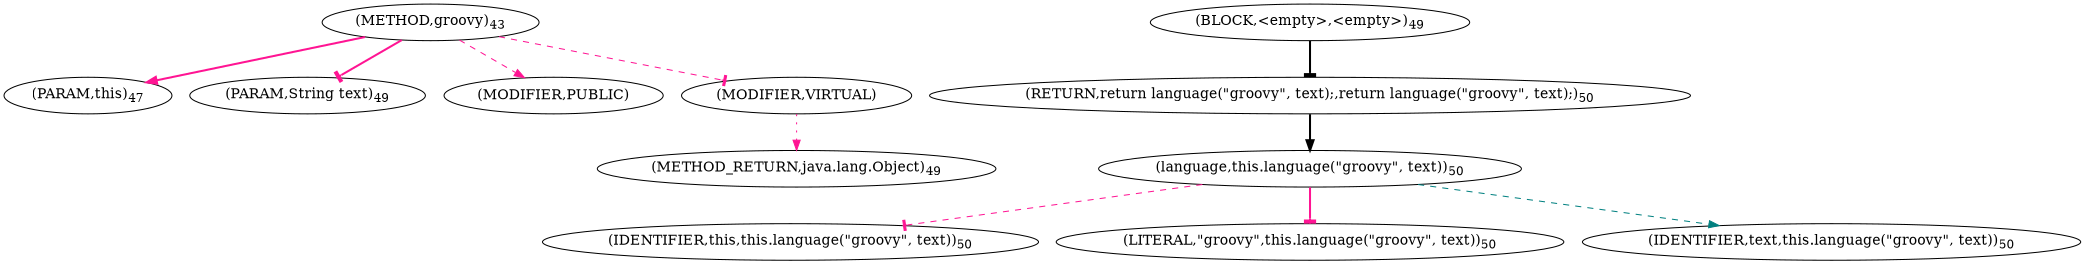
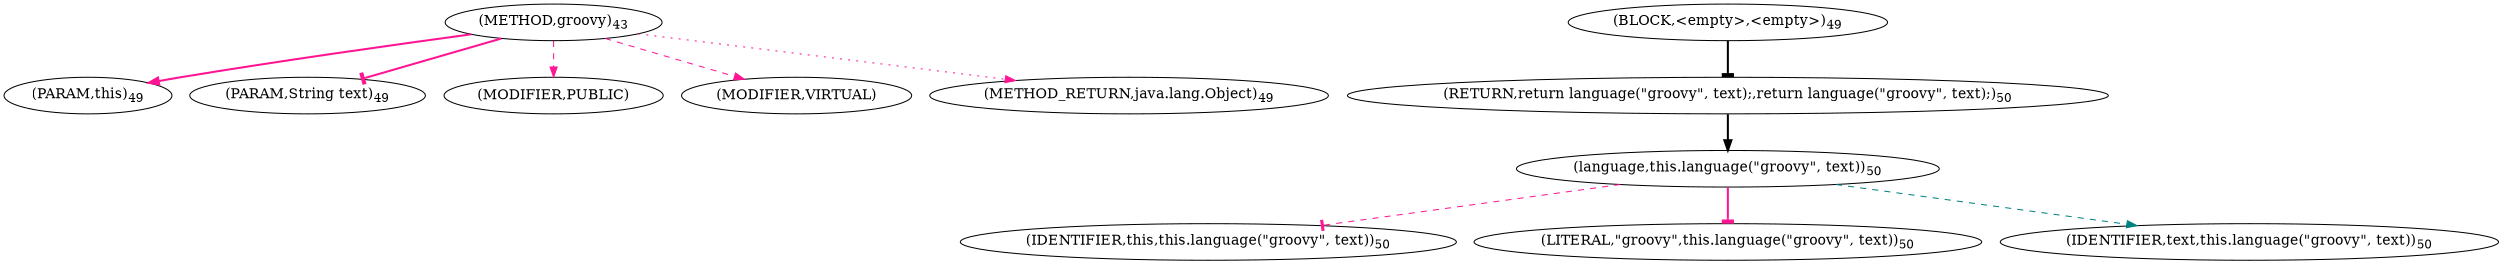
(610, 58) -> (670, 57)
(136, 94) -> (136, 94)
(797, 127) -> (822, 57)
